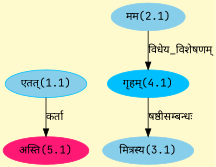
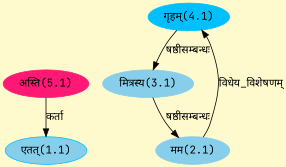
(46, 113) -> (46, 113)
none -> (161, 116)
